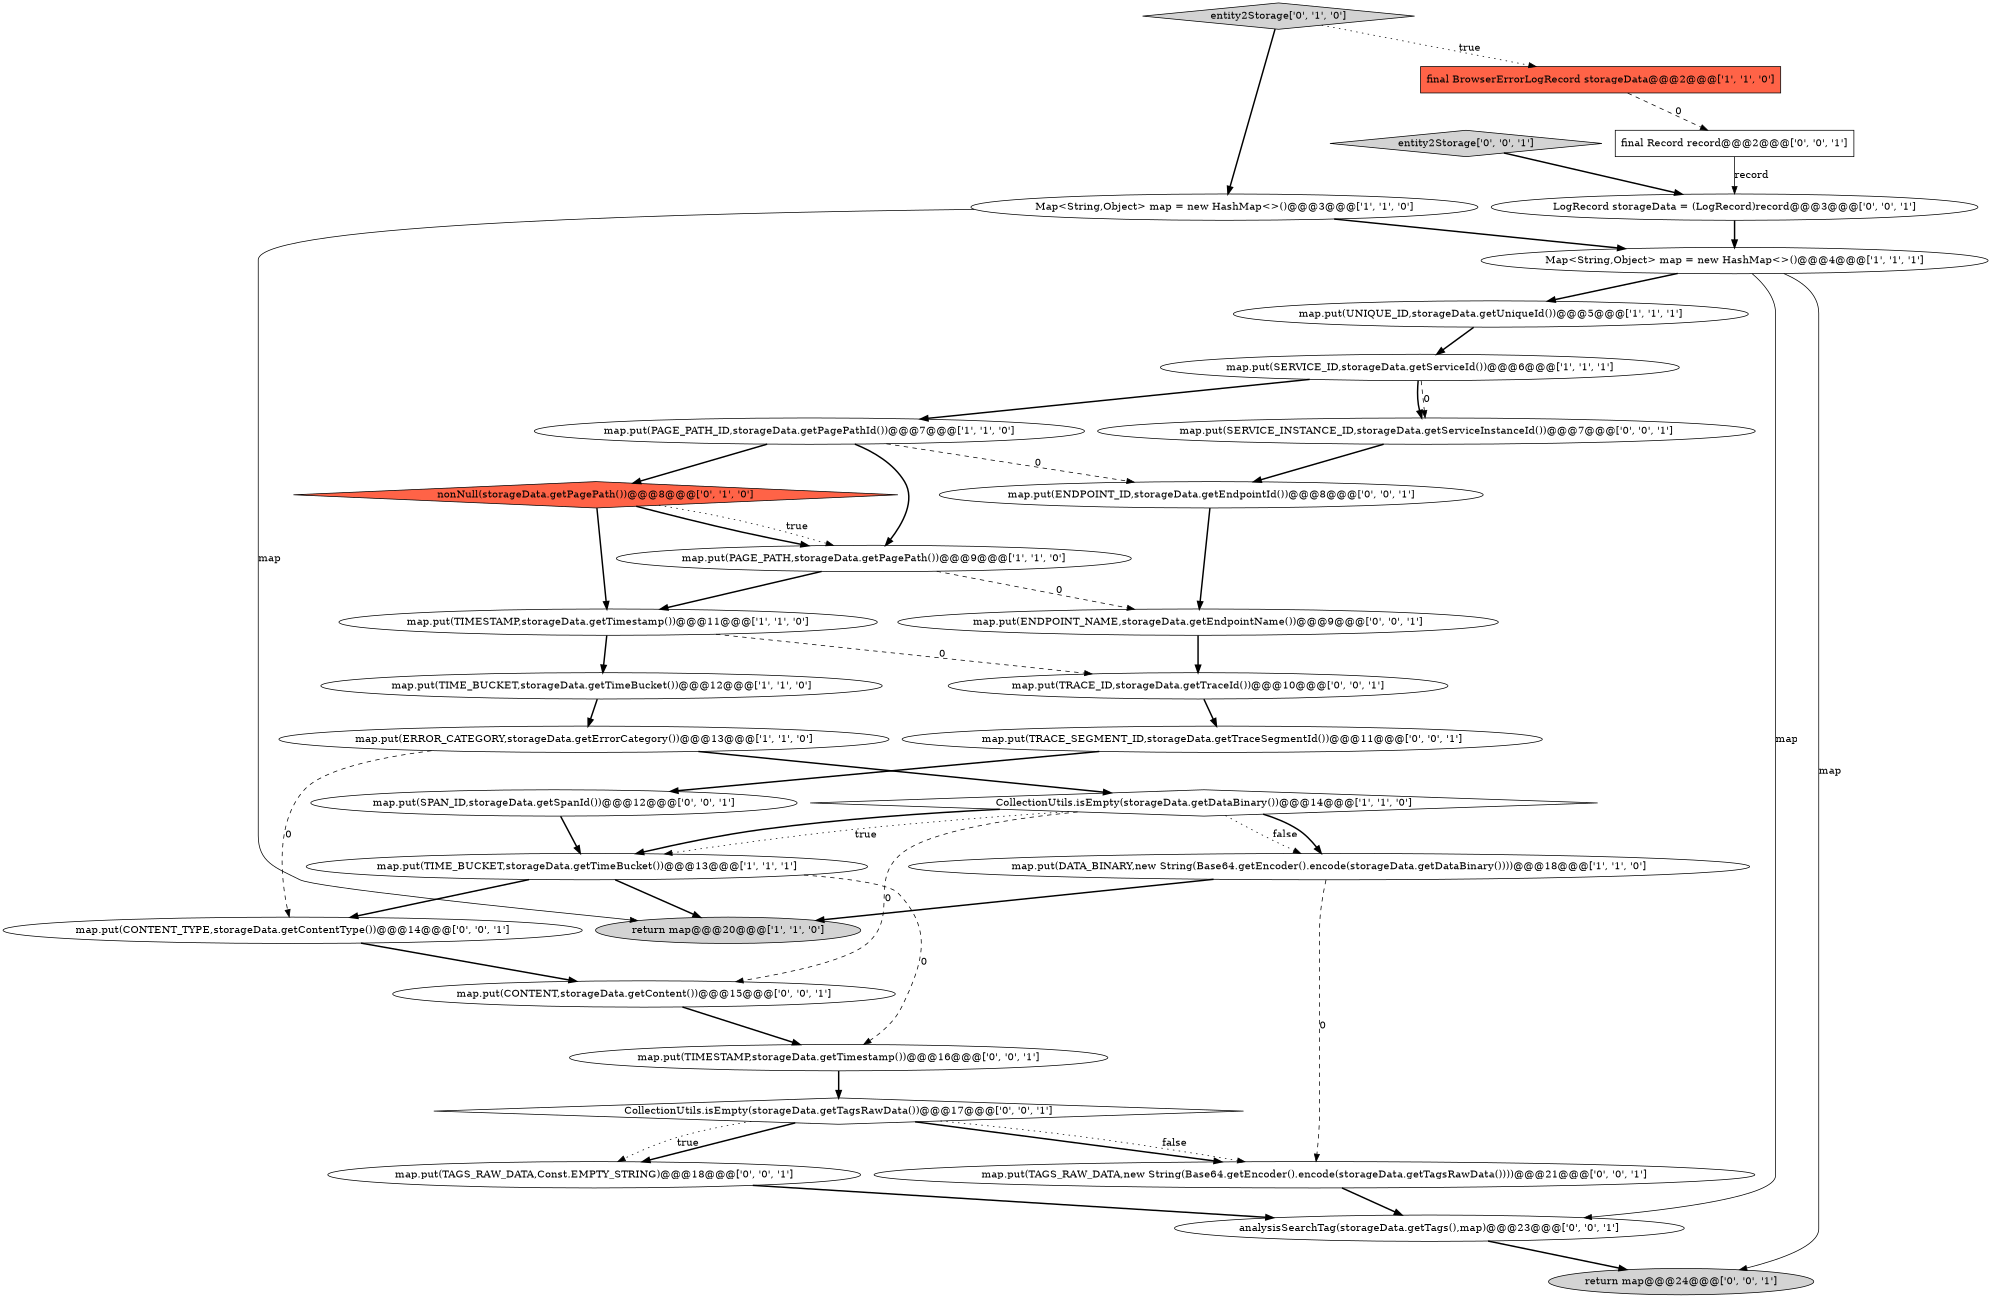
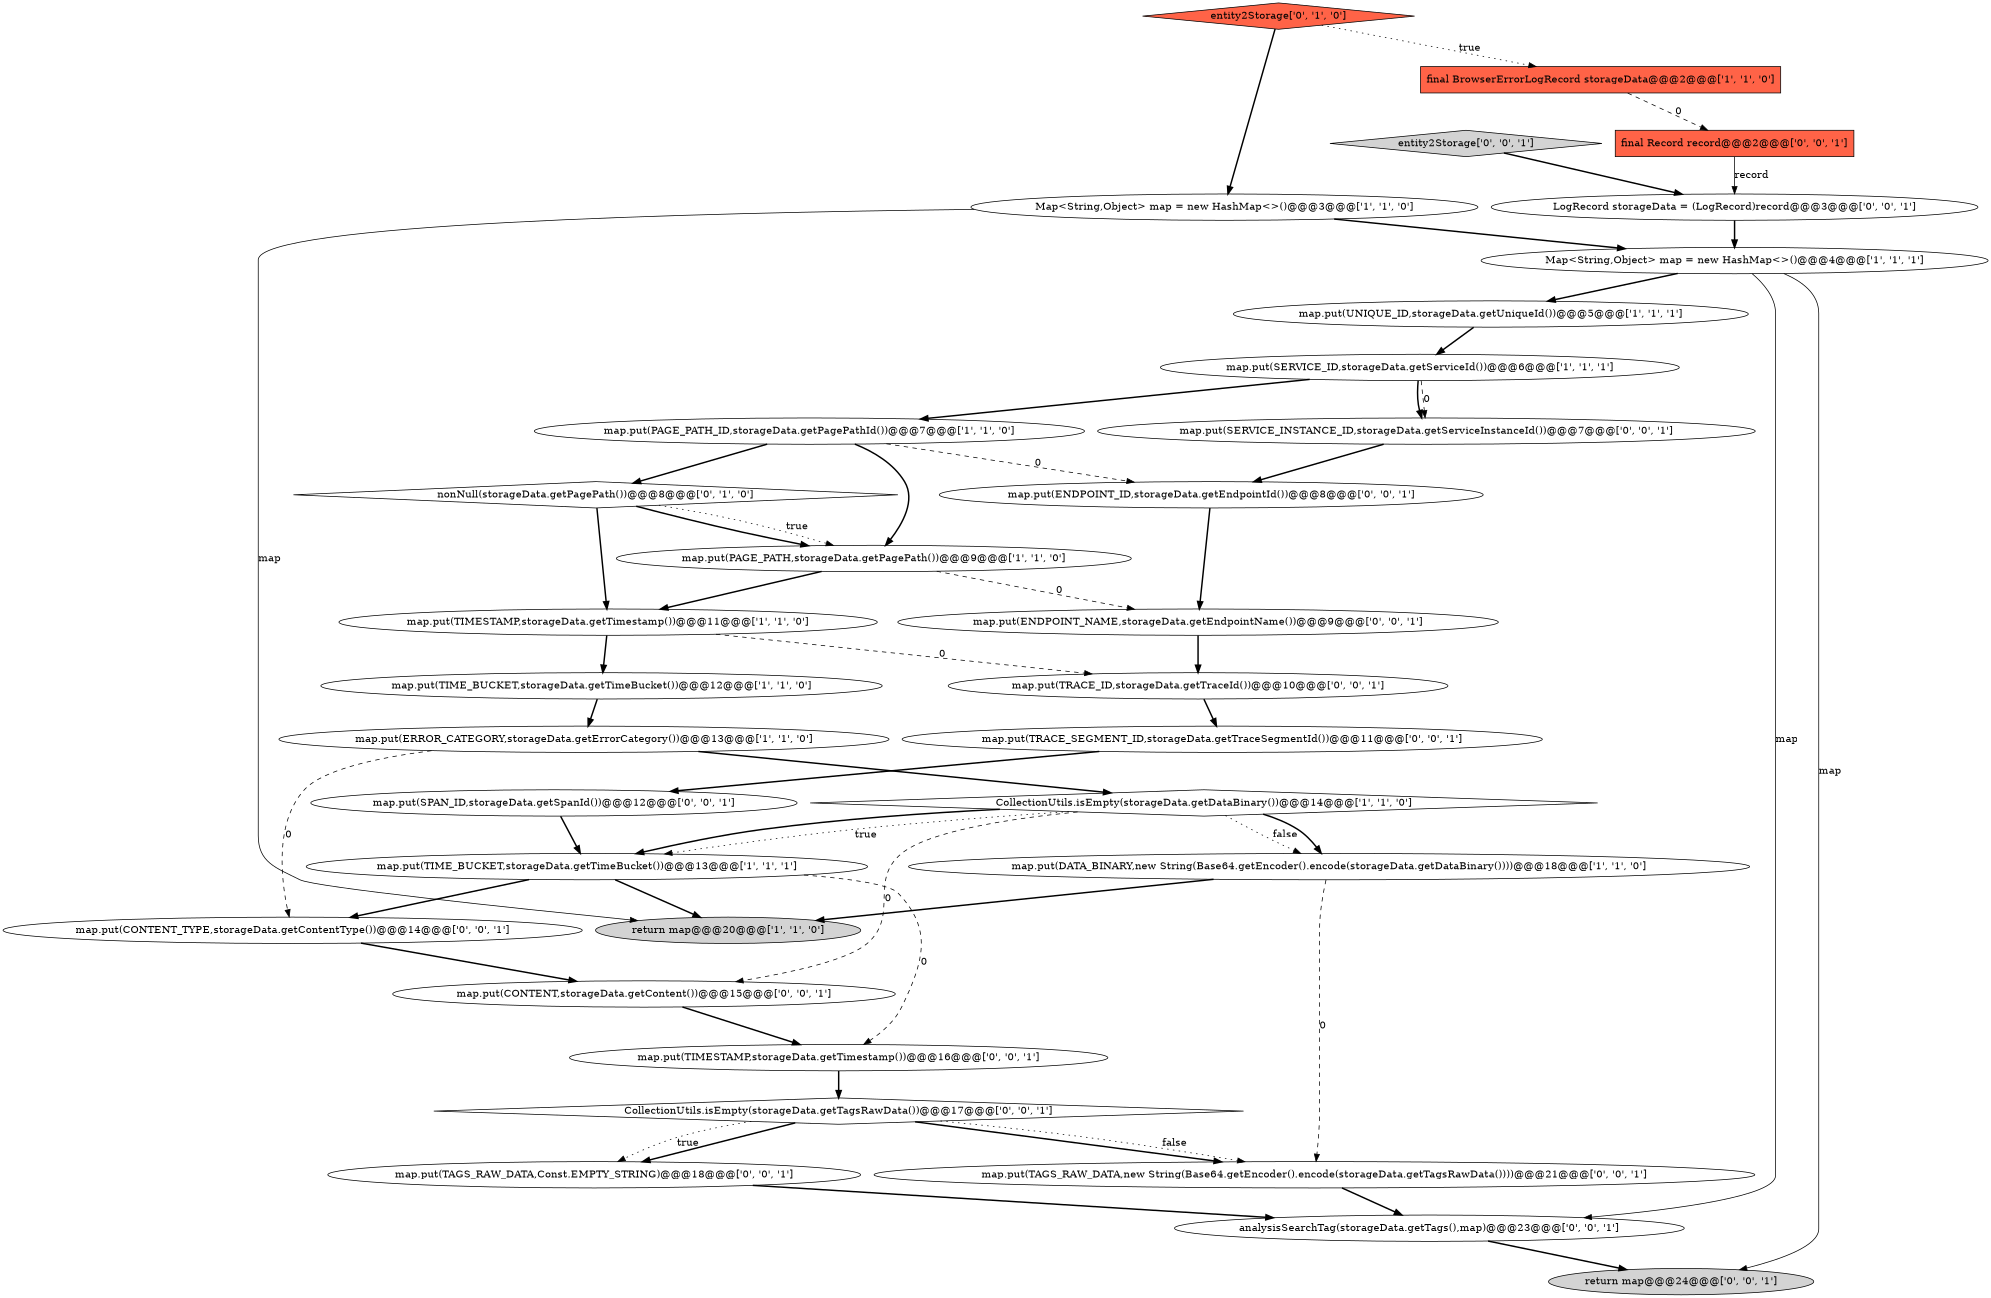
(1279, 16) -> (1279, 16)
(1735, 143) -> (1735, 143)
(596, 495) -> (596, 495)
